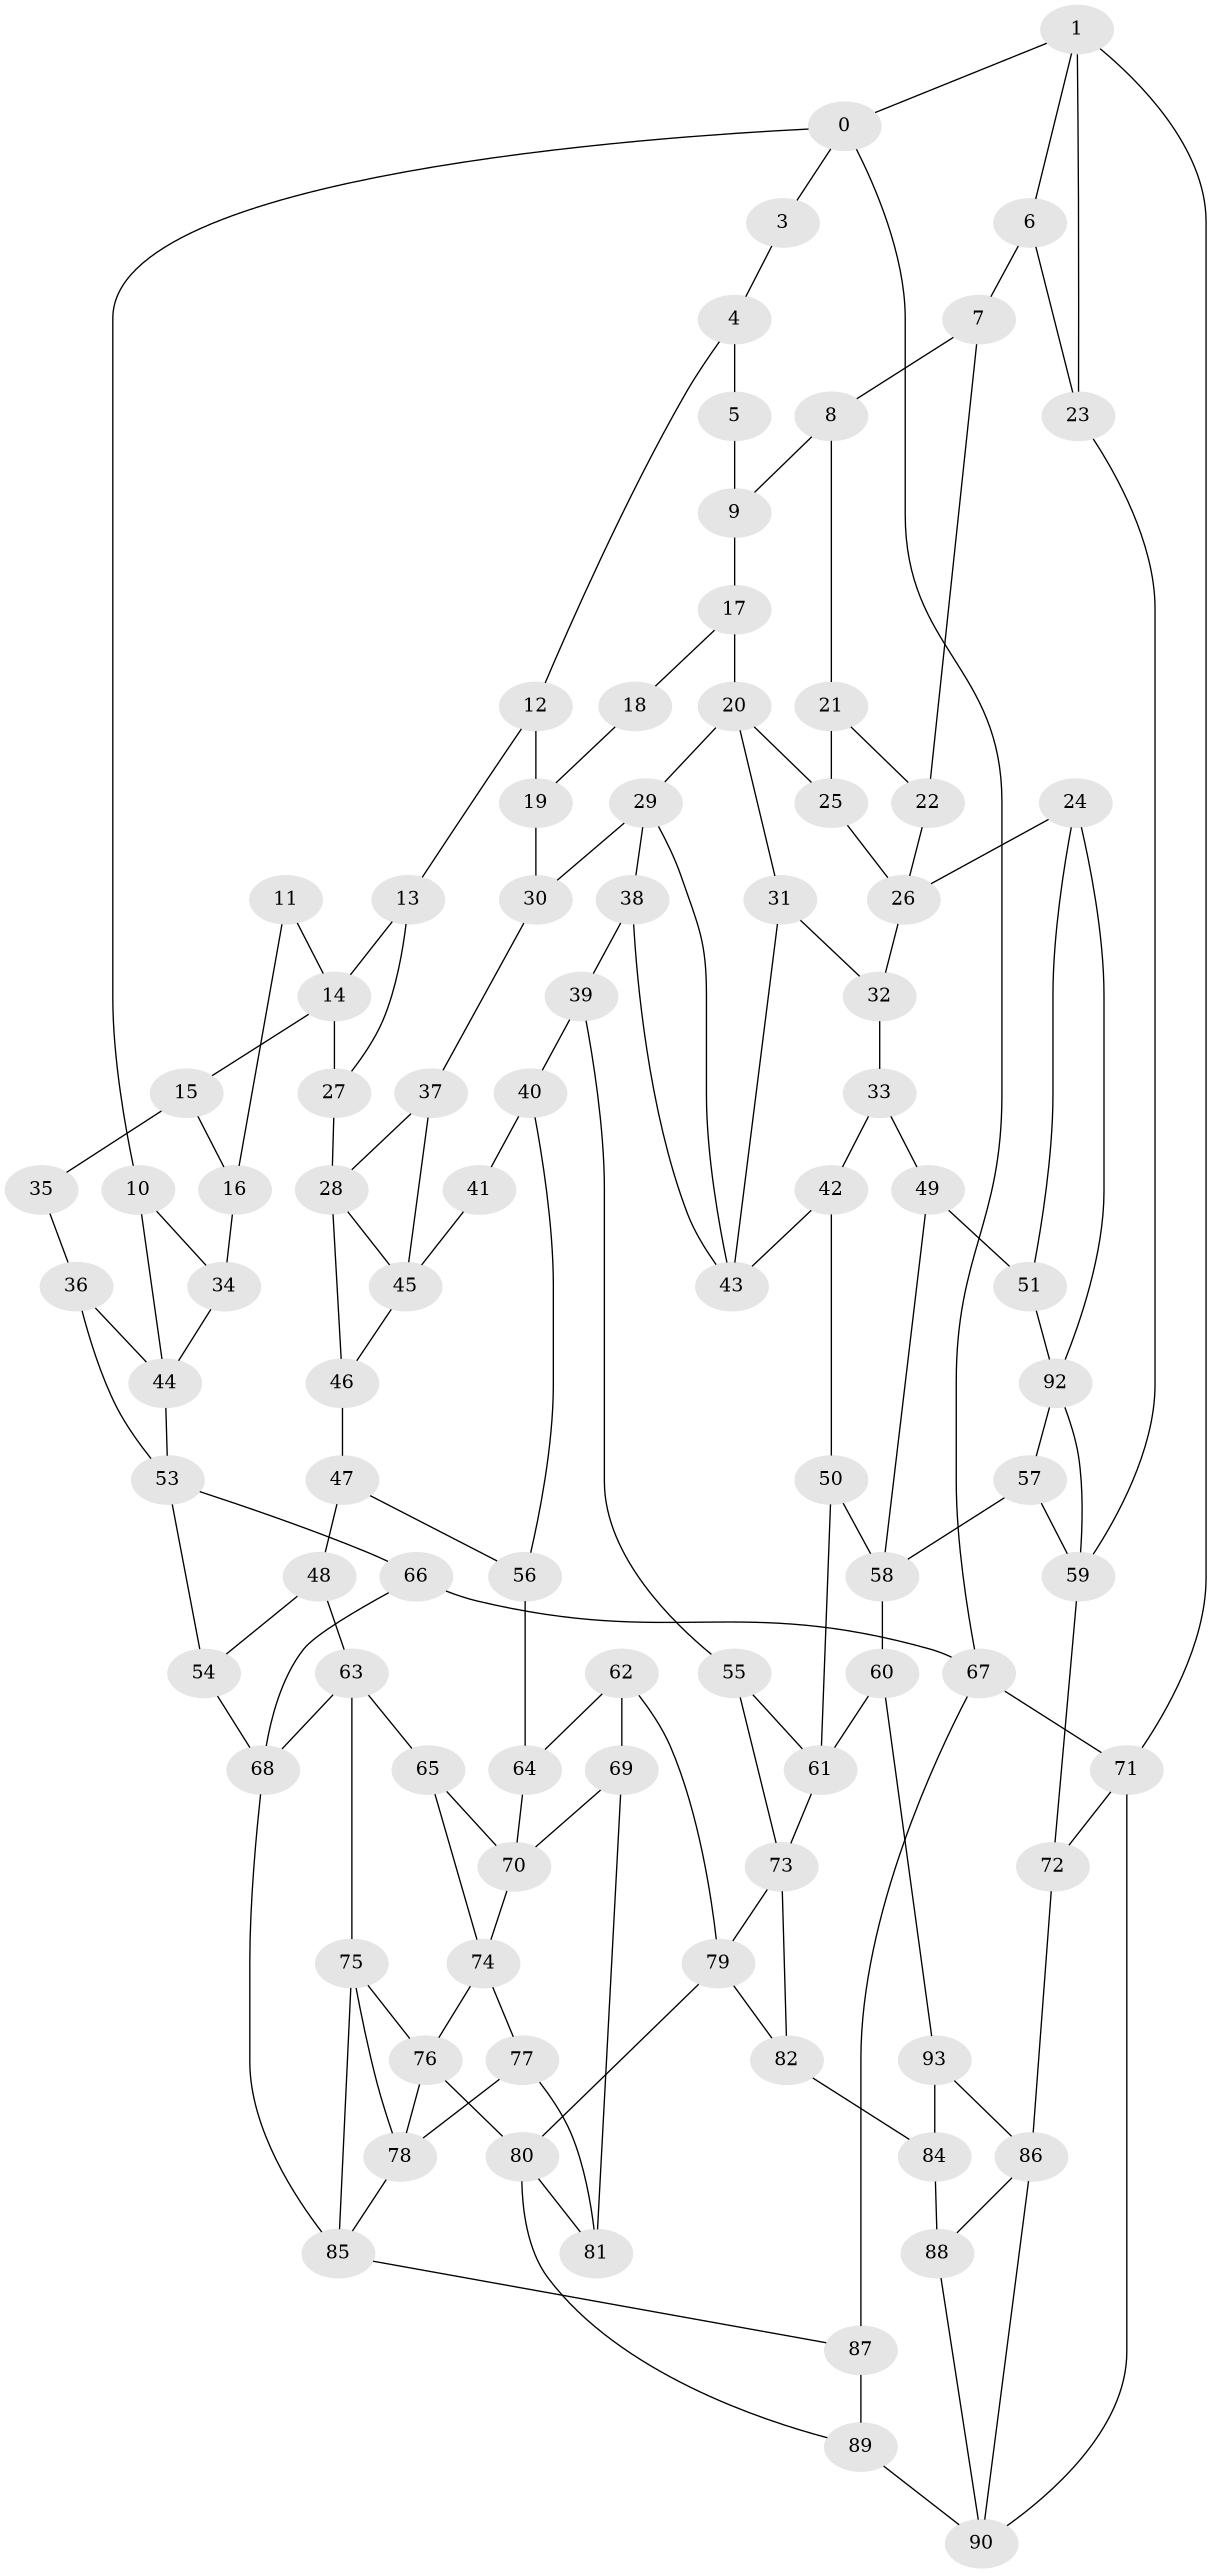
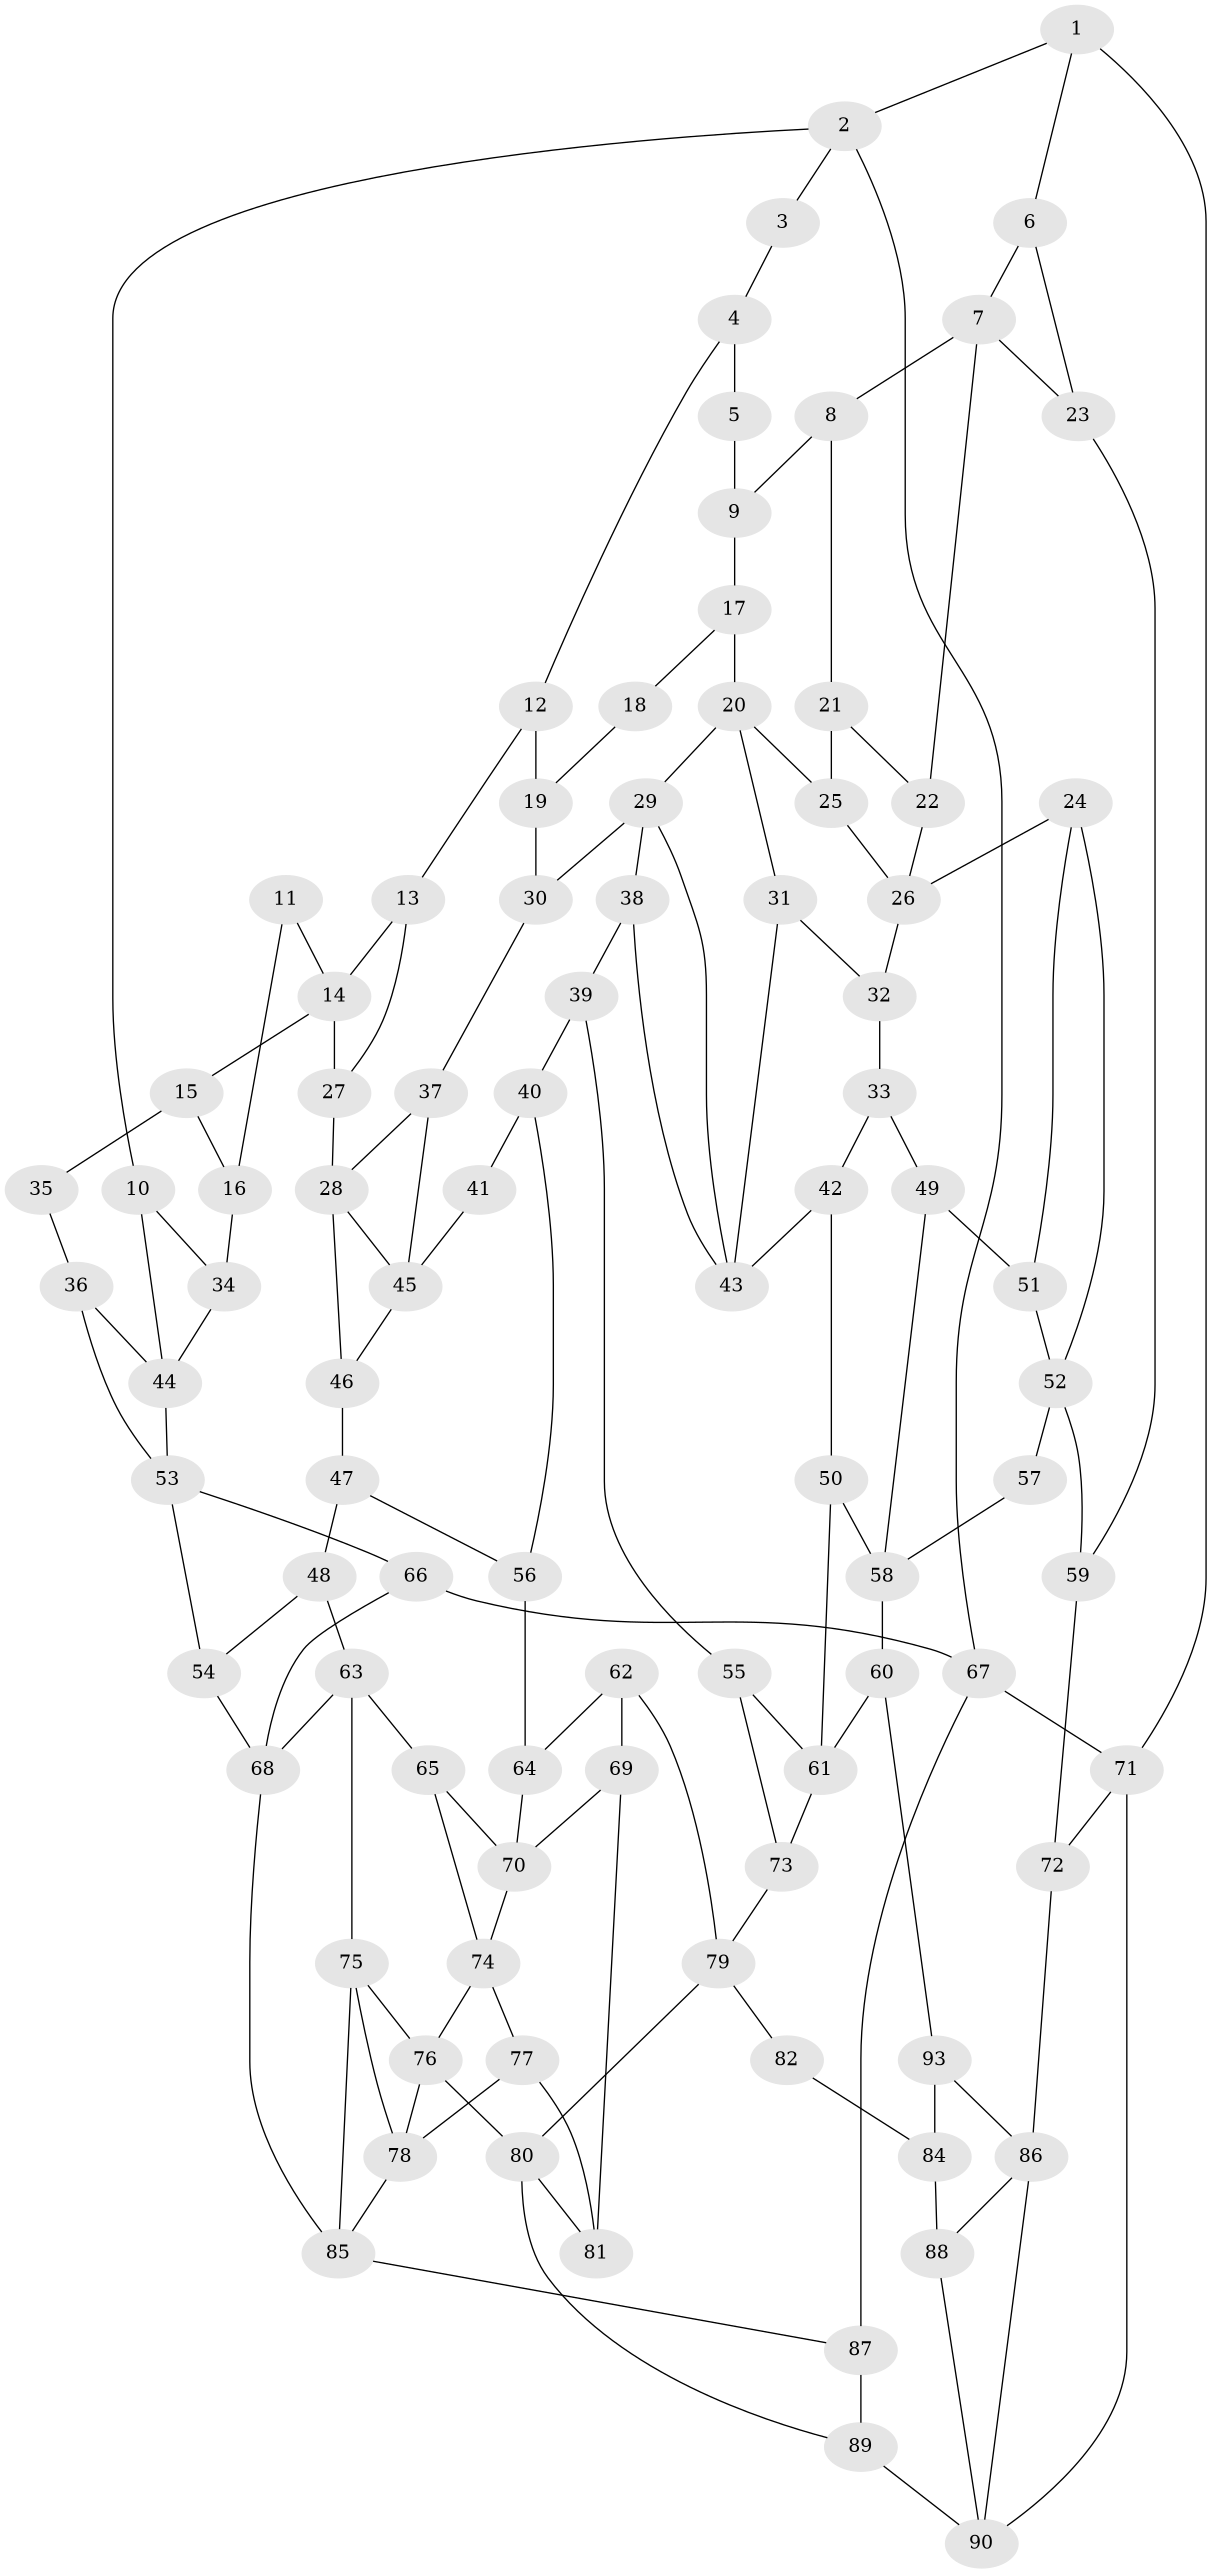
(845, 126) -> (845, 126)
(1079, 223) -> (1029, 368)
(1056, 1383) -> (1056, 1383)
(1054, 1528) -> none
(784, 1964) -> none
